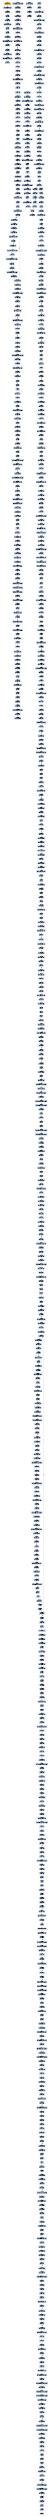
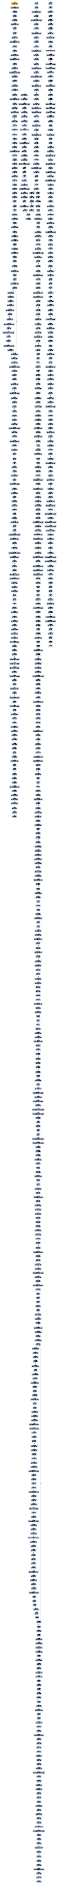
none -> (15, 68)
none -> (14, 799)
(42, 1877) -> none
